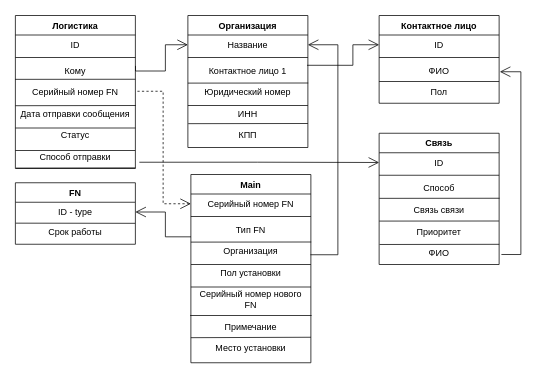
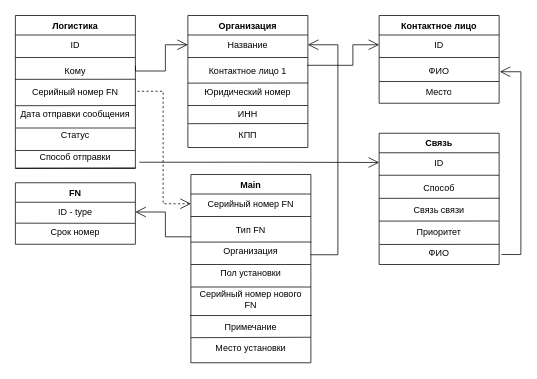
(439, 76) -> (439, 76)
(75, 232) -> (75, 232)
